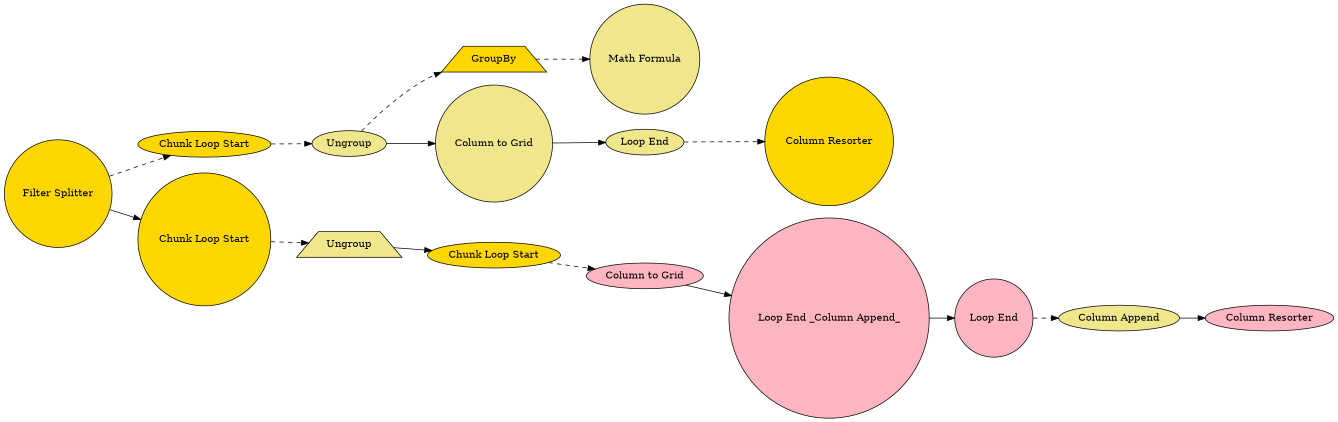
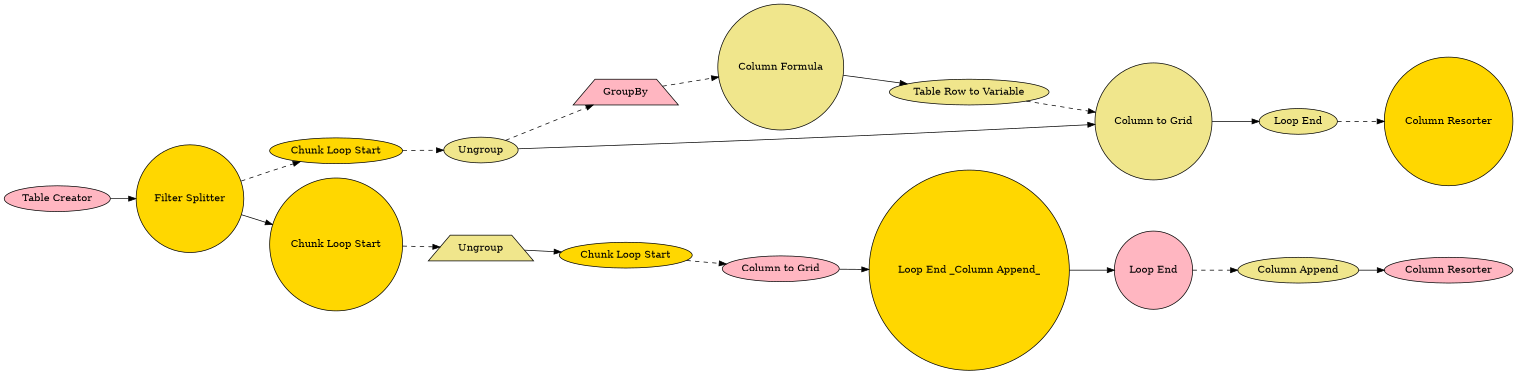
(494, 59) -> (626, 92)
(645, 59) -> (781, 67)
none -> (969, 92)
none -> (57, 199)
(829, 318) -> (969, 270)
